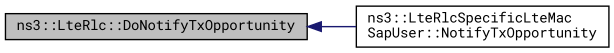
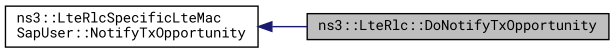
(339, 27) -> (290, 27)
